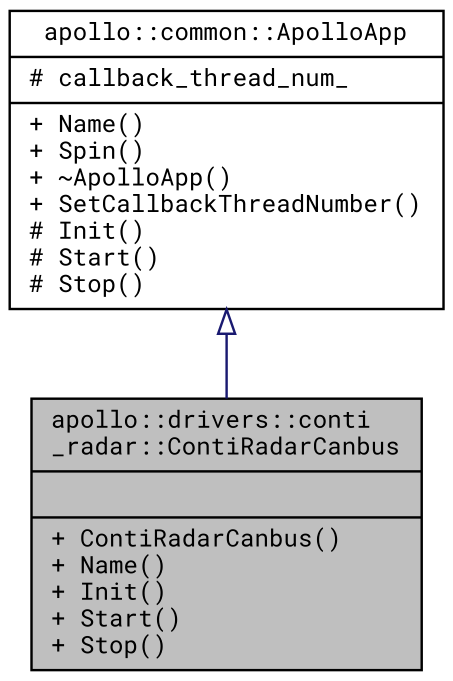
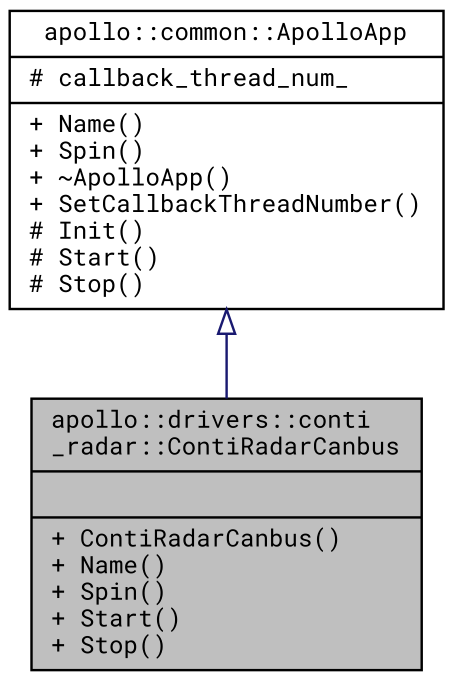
(110, 593) -> (110, 593)
